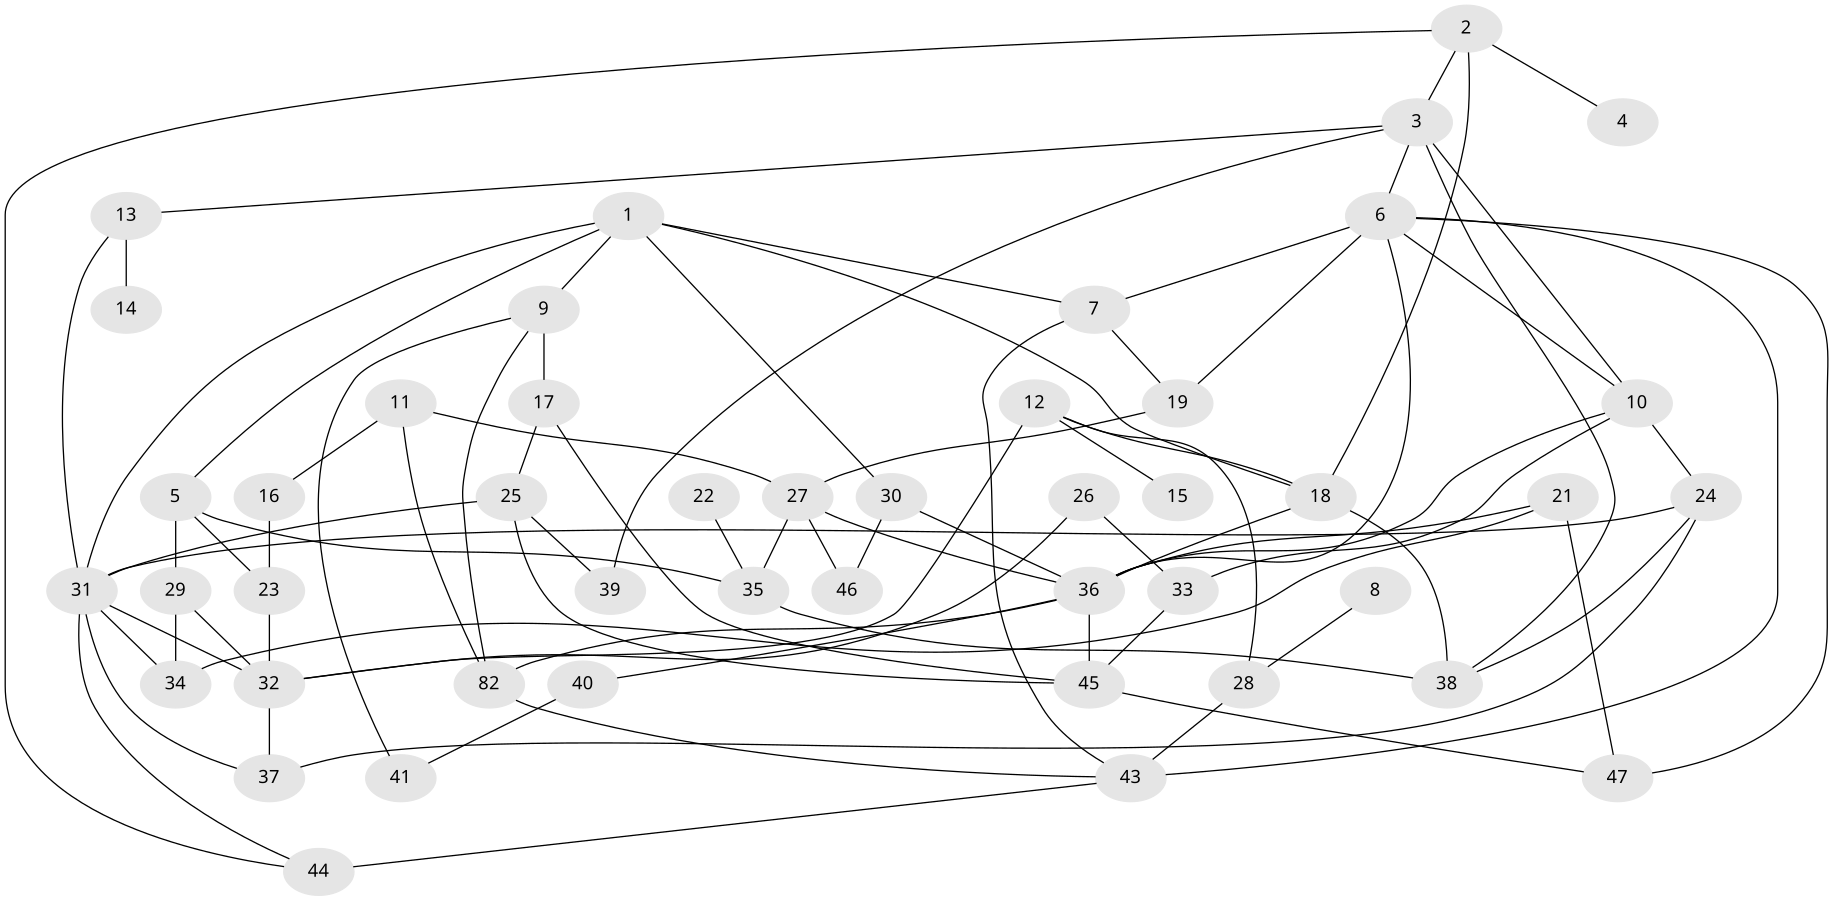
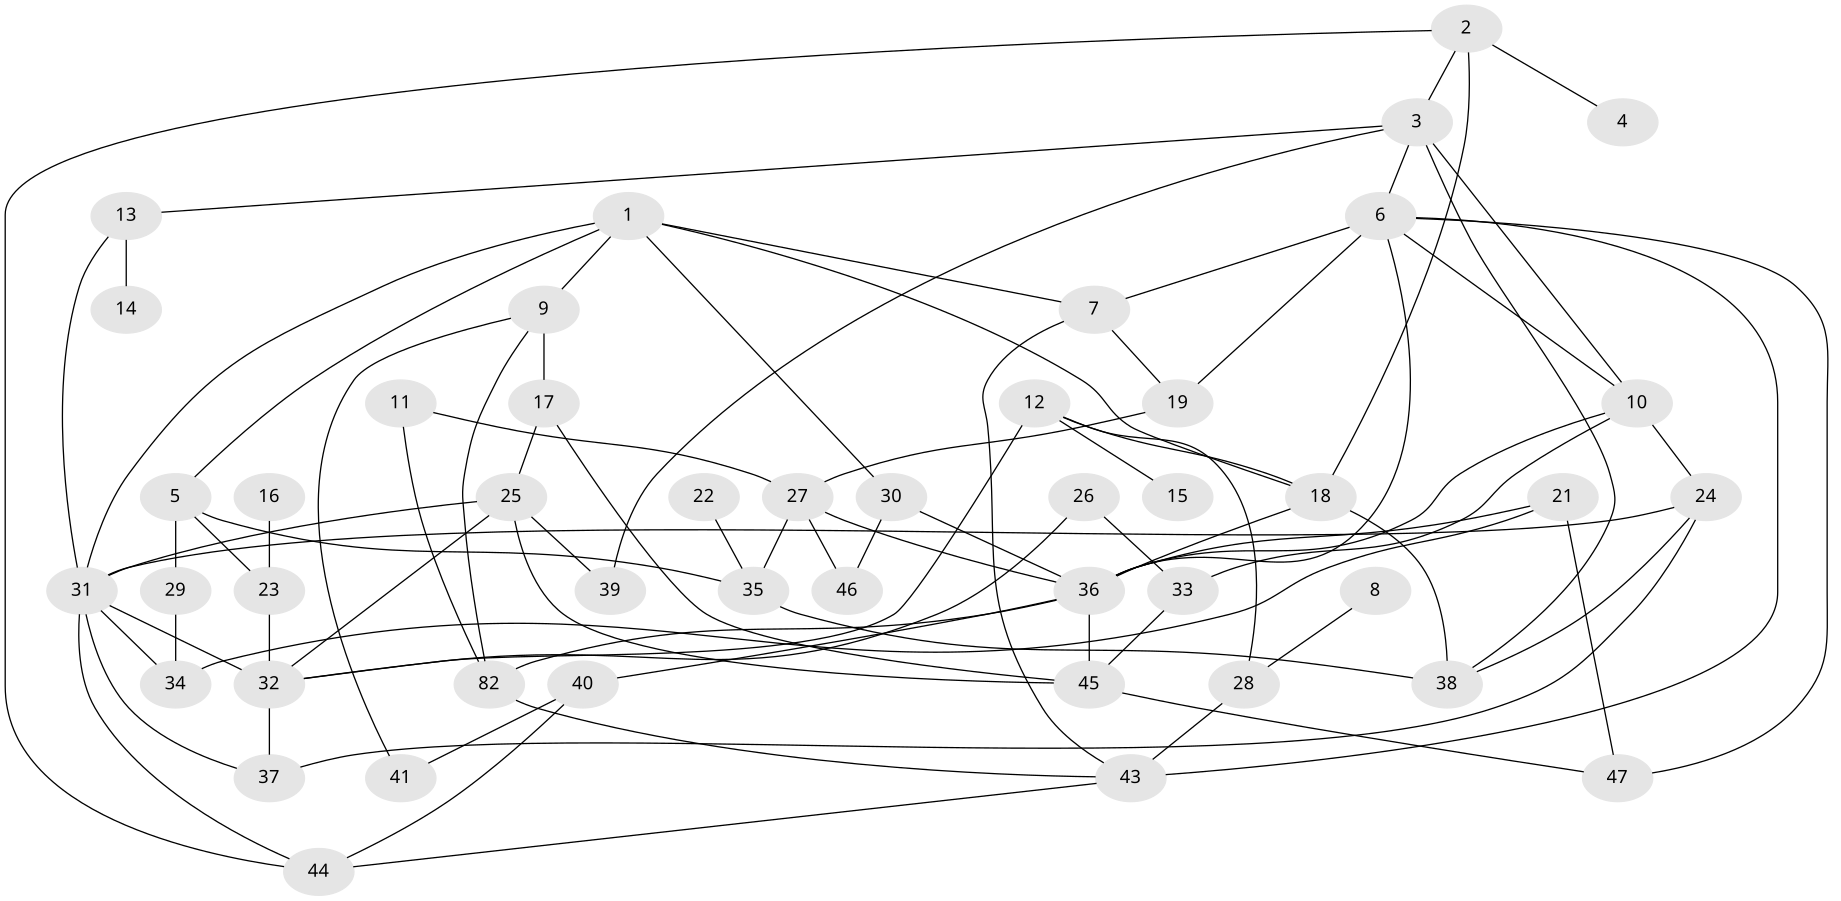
(335, 450) -> none
(222, 638) -> (390, 591)
none -> (462, 791)
